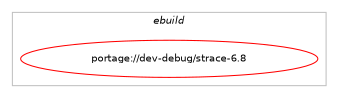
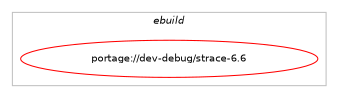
(169, 59) -> (169, 59)
